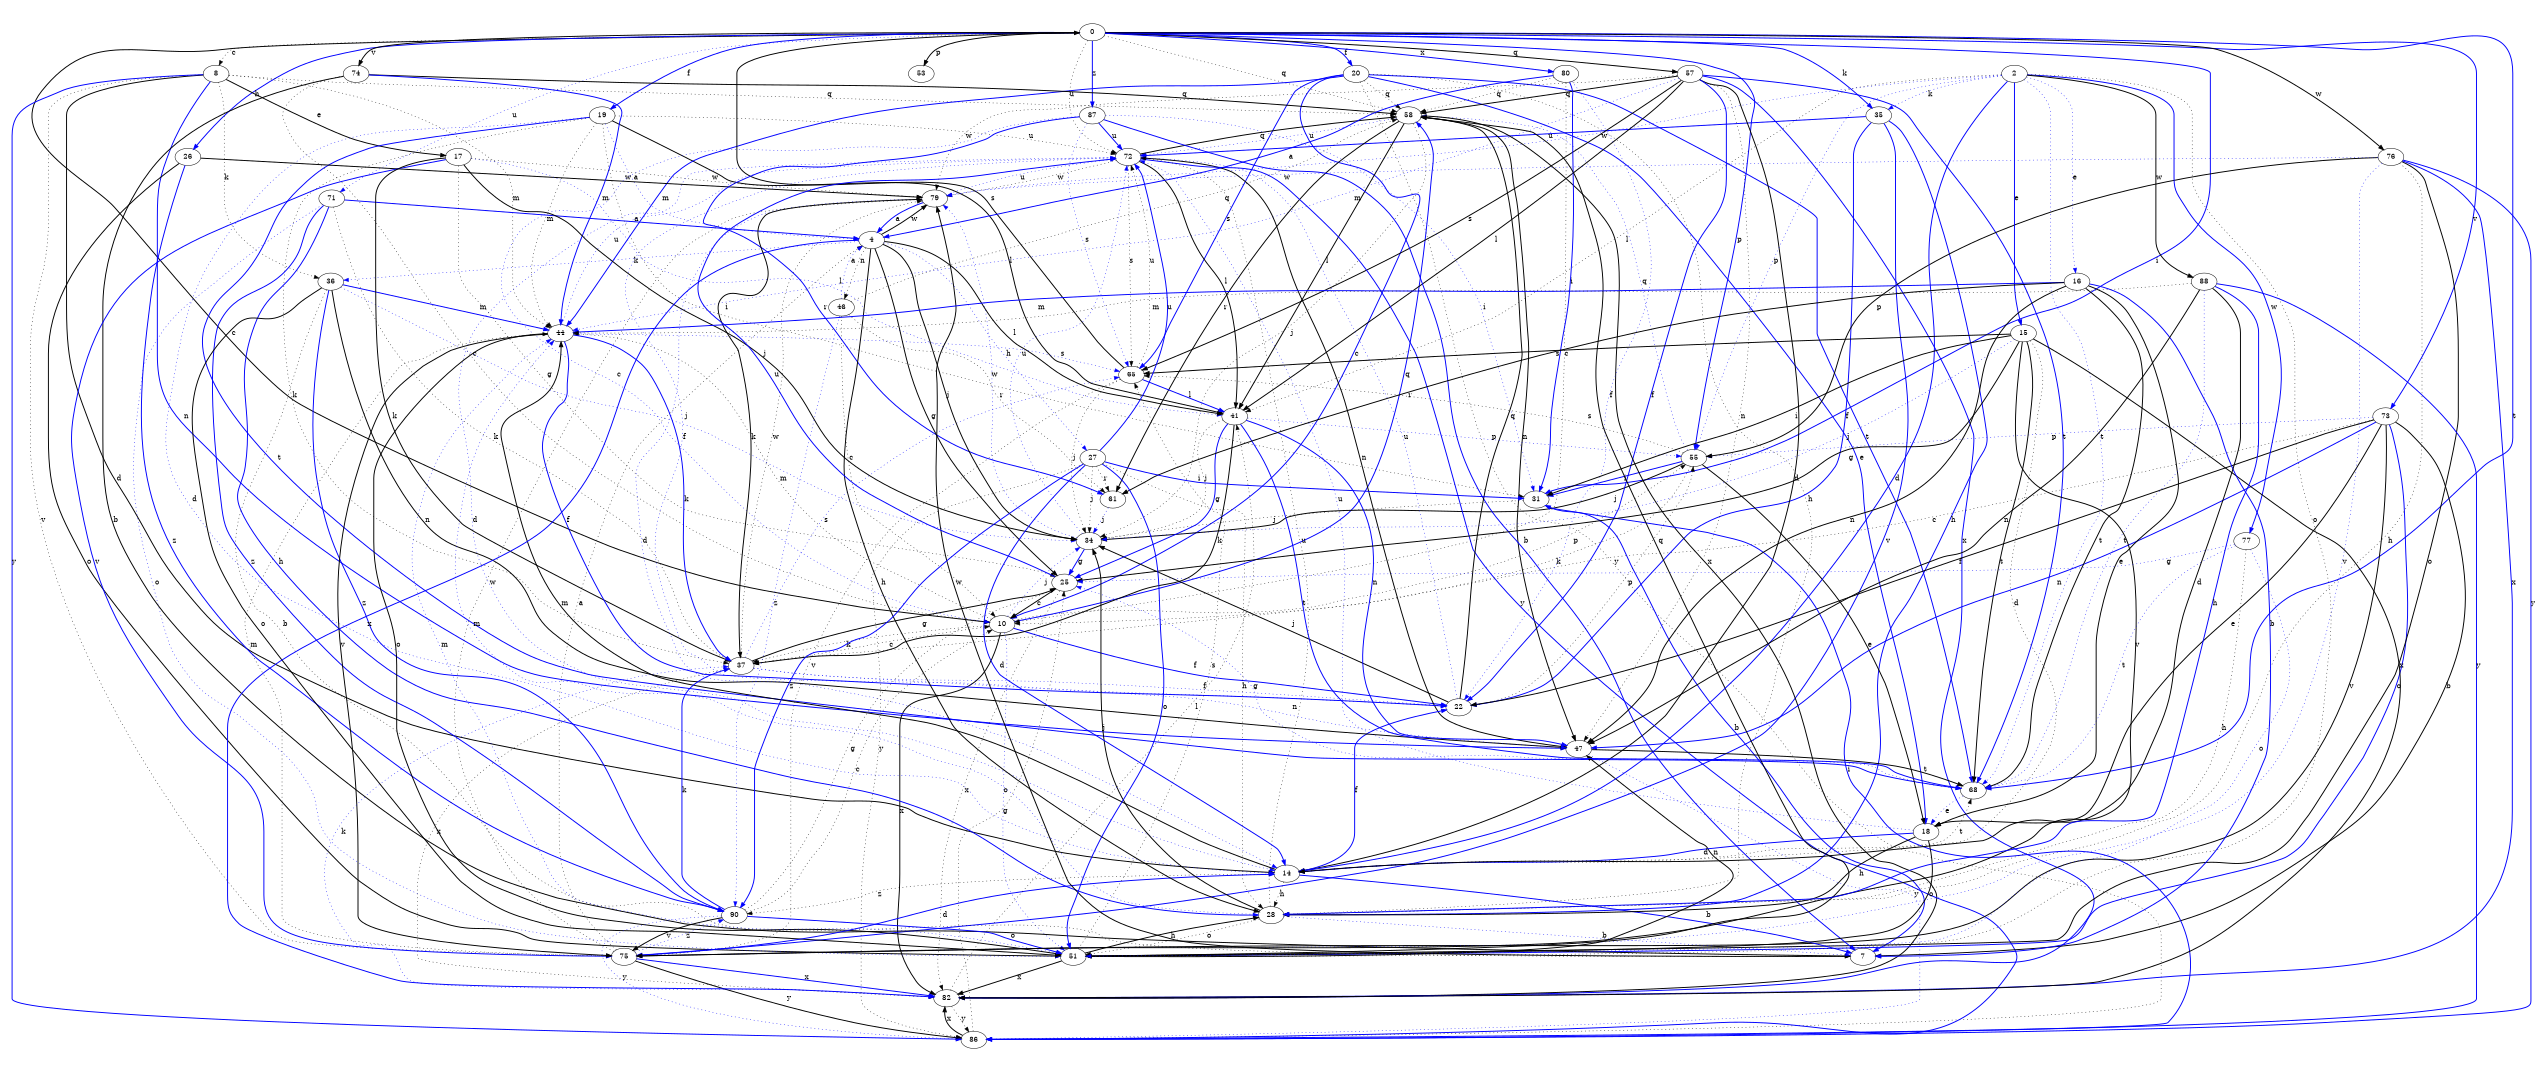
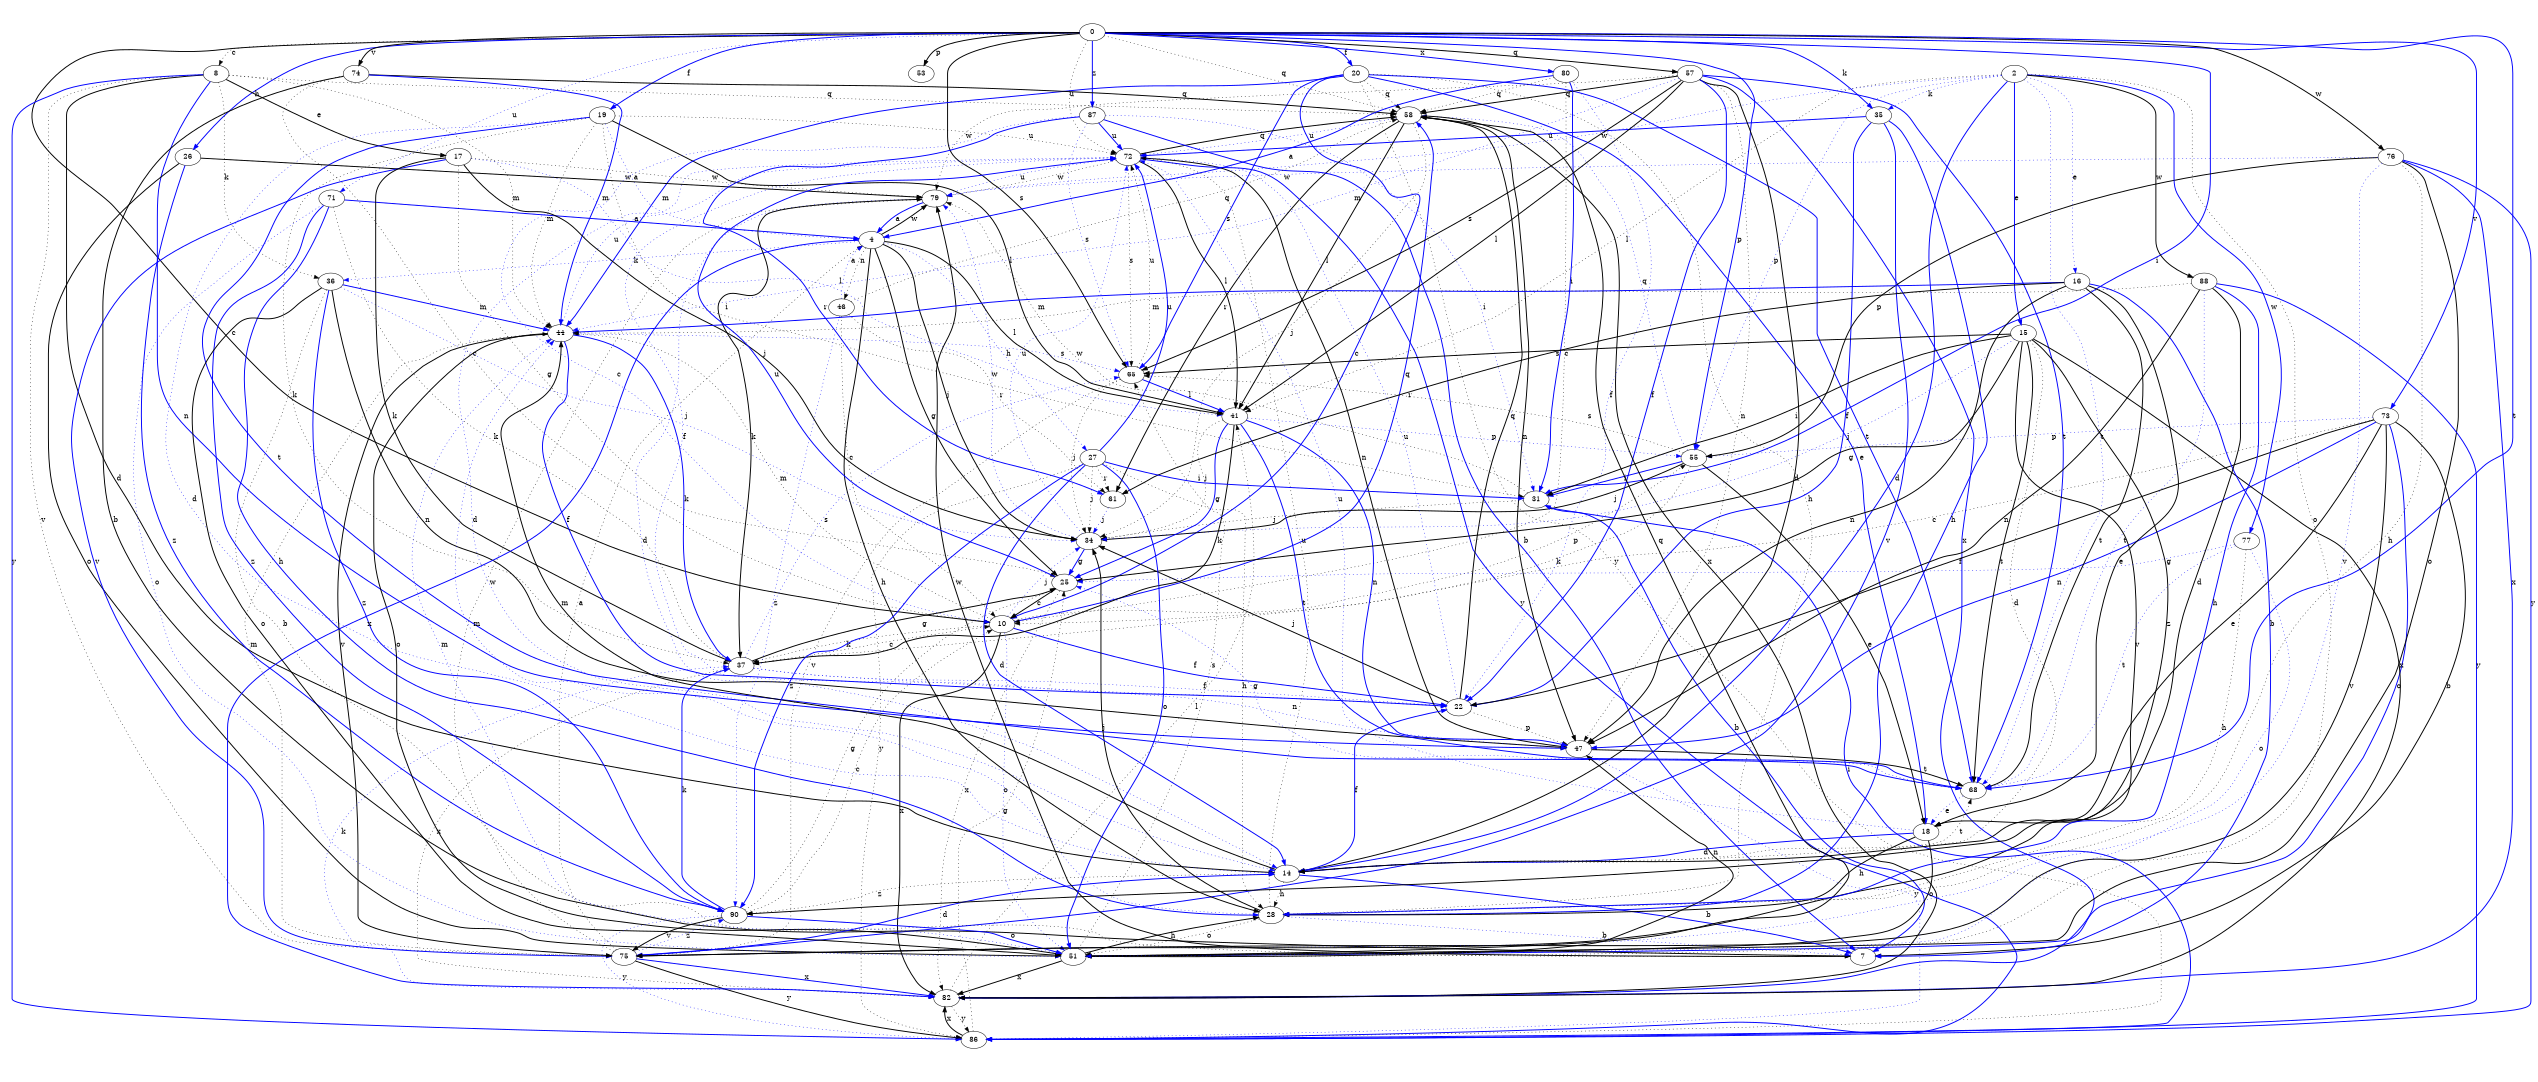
(775, 182) -> (972, 169)
(778, 405) -> (1222, 397)
(1601, 609) -> (1516, 727)
none -> (1693, 869)
